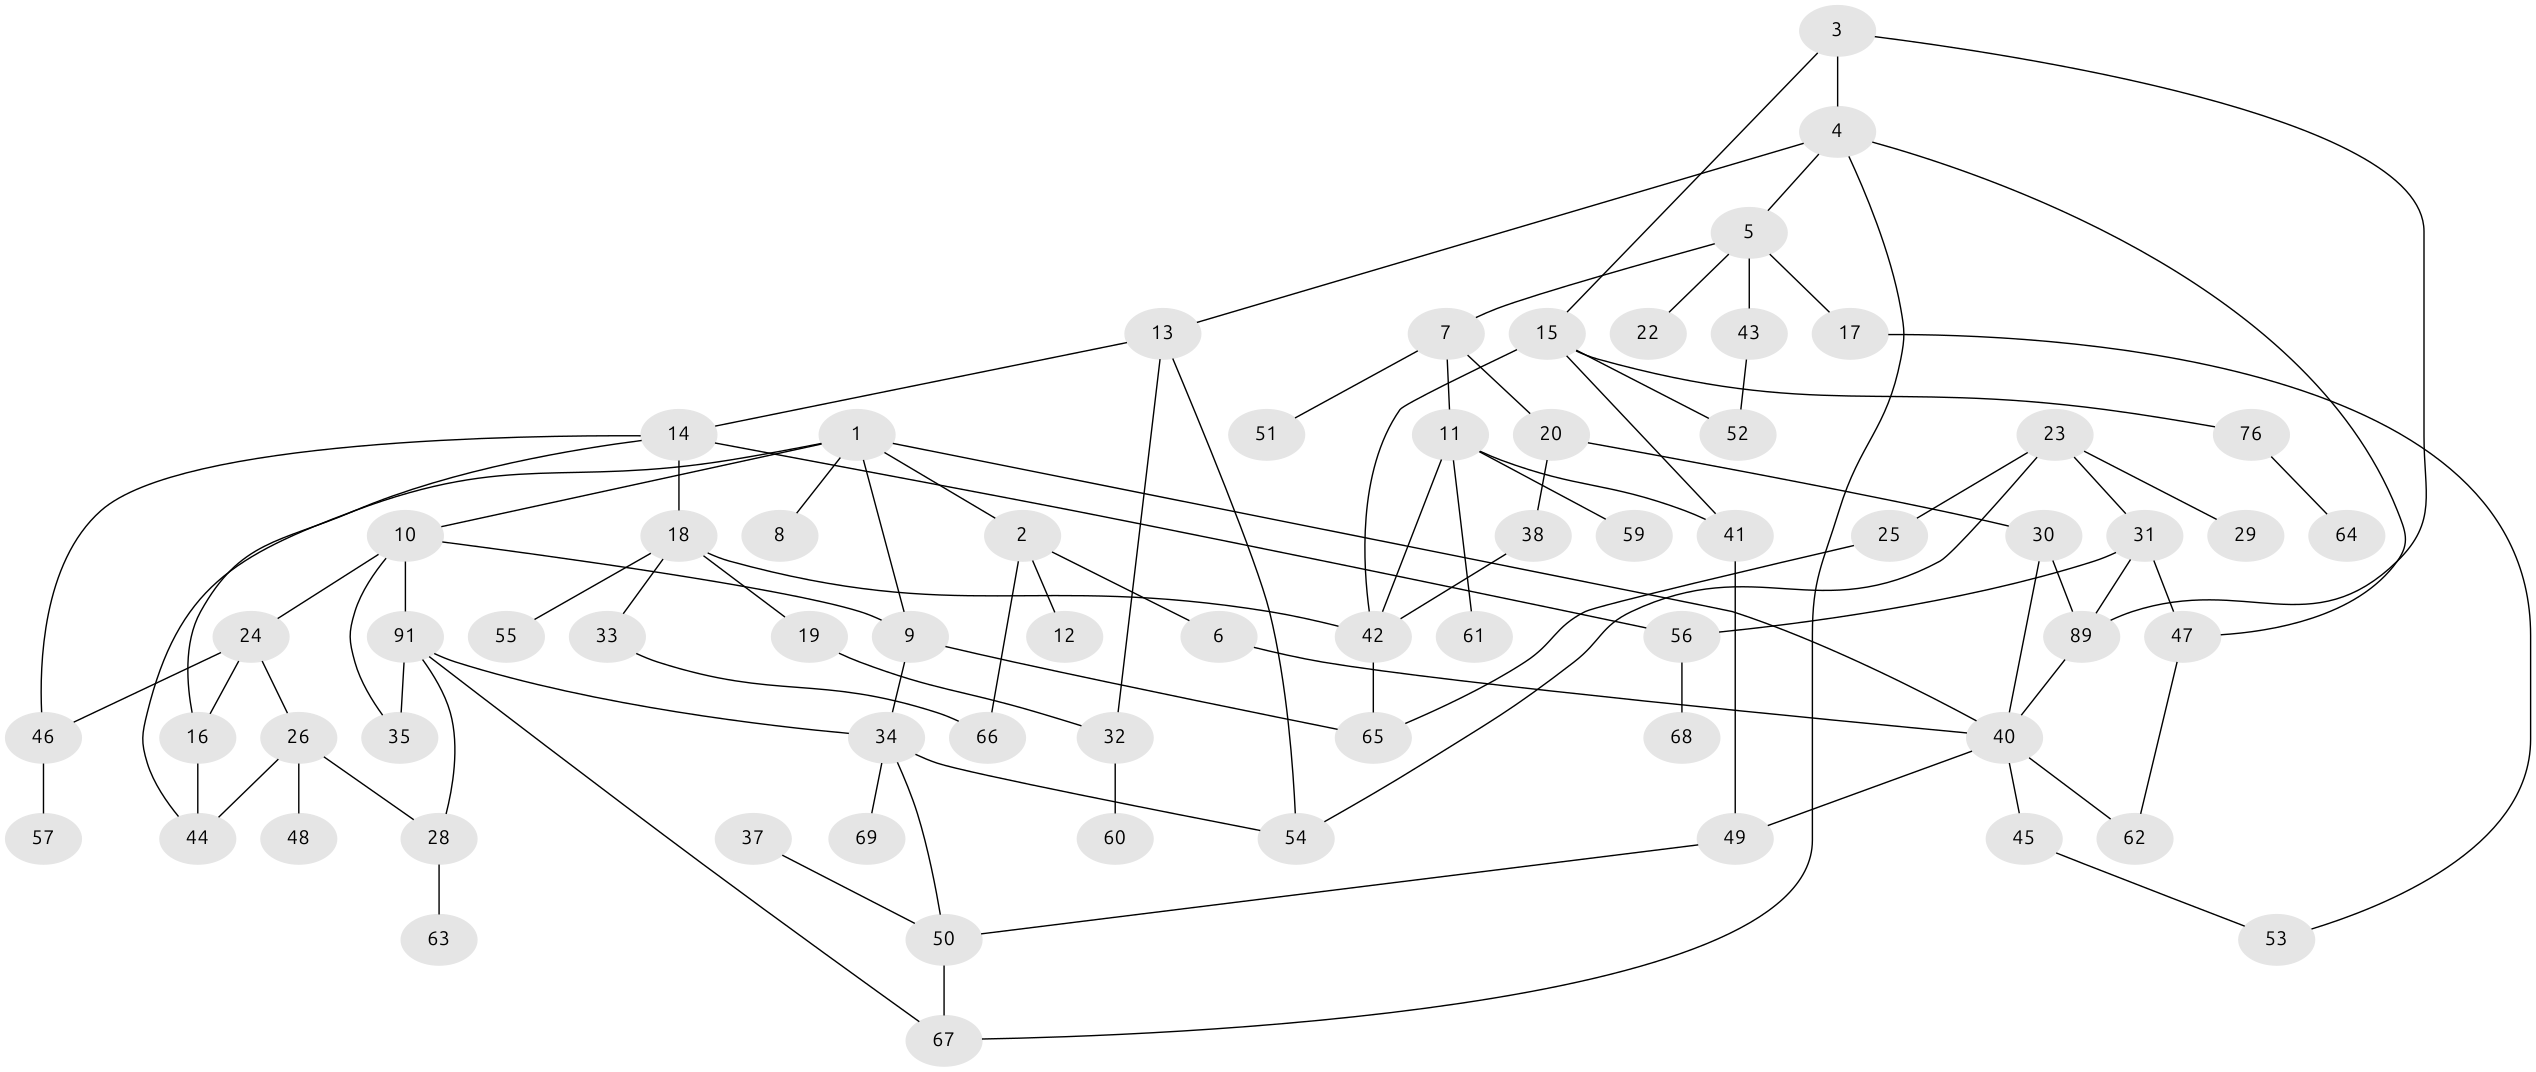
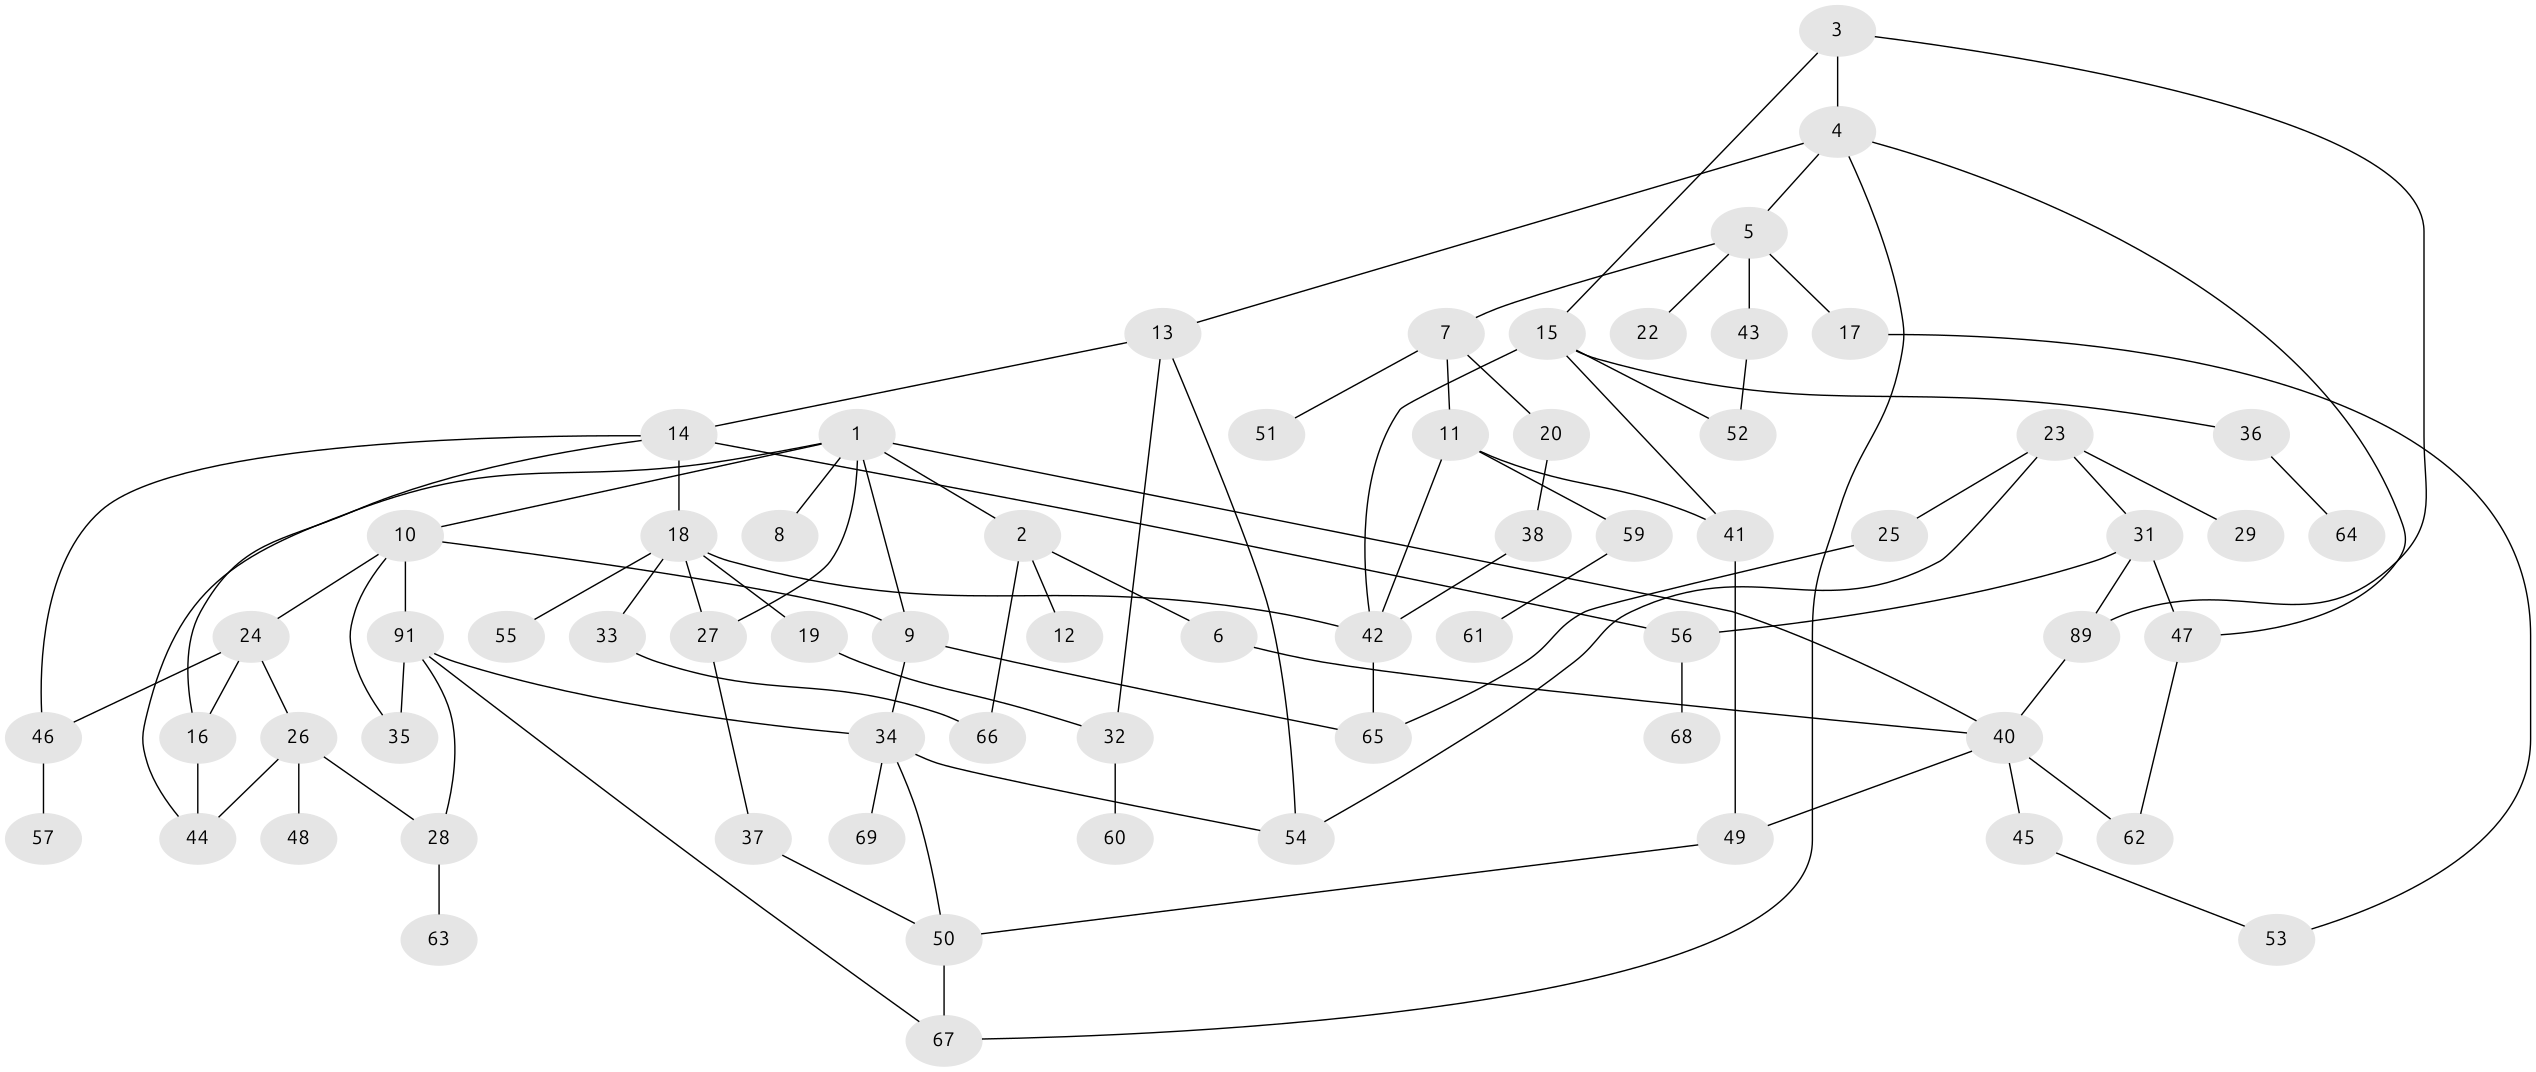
(2251, 435) -> (2251, 435)
(1462, 536) -> (1554, 586)
(2044, 536) -> none
none -> (708, 637)
